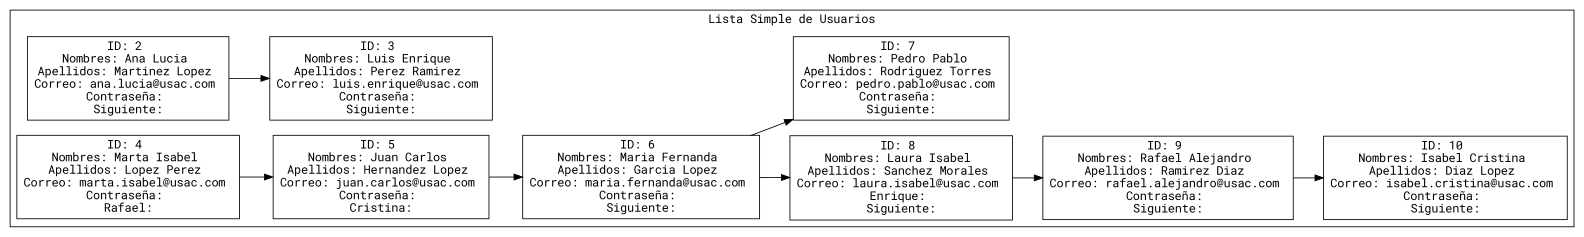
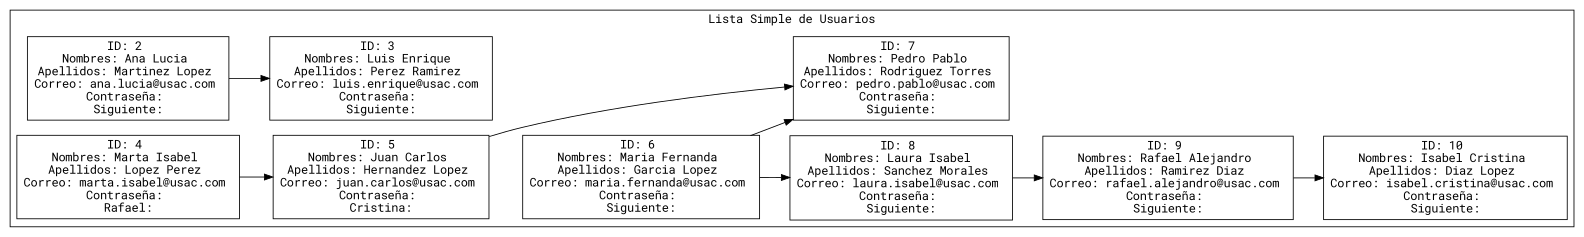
(502, 177) -> (636, 106)
(901, 196) -> (901, 196)
